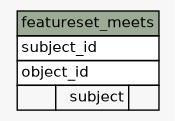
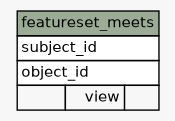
(97, 97) -> (103, 97)
